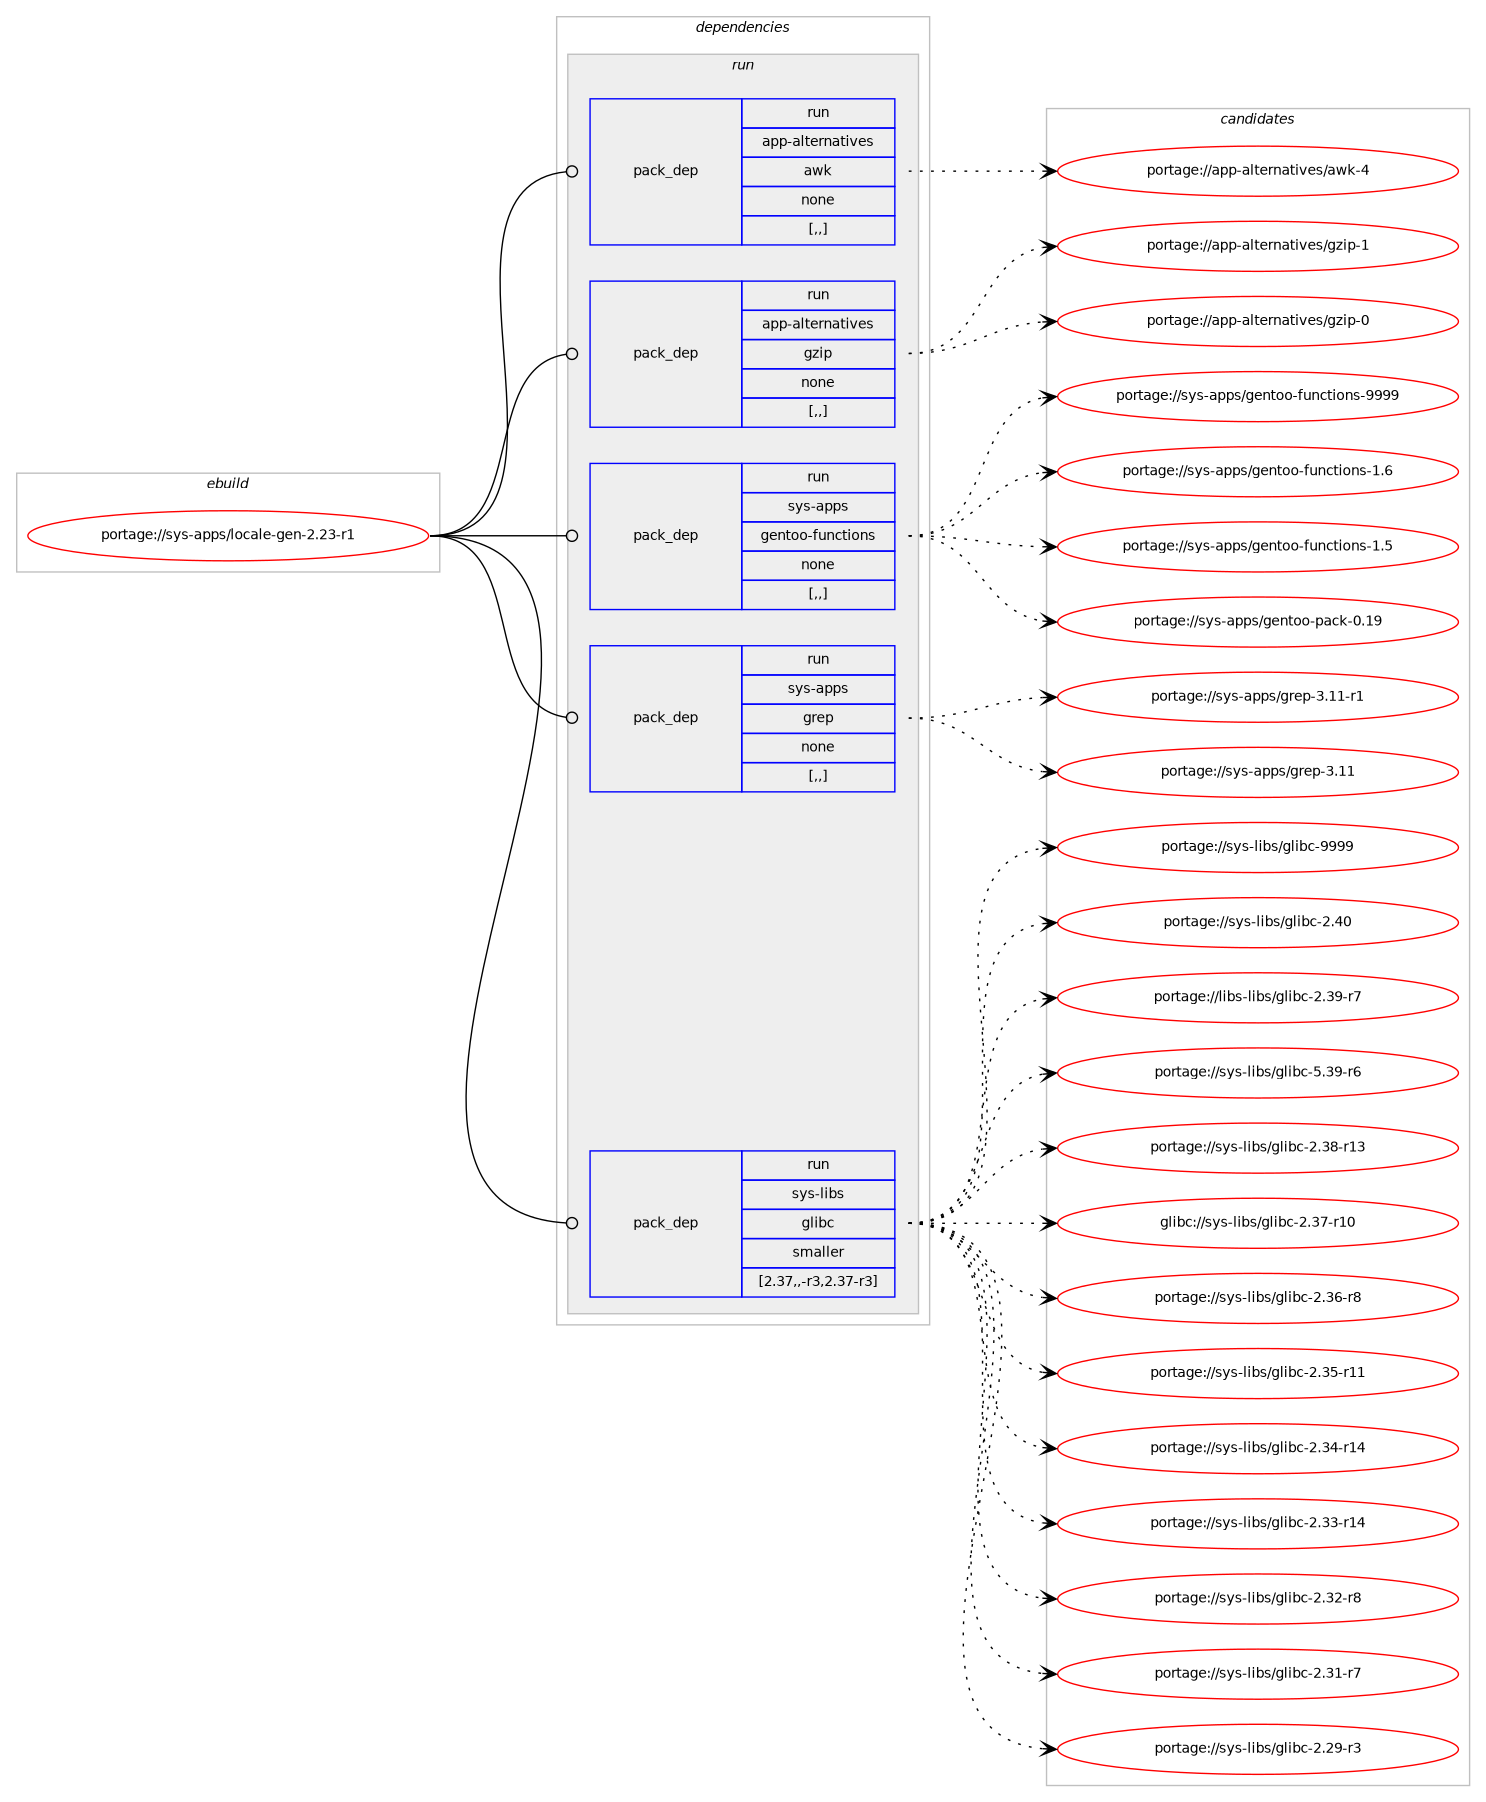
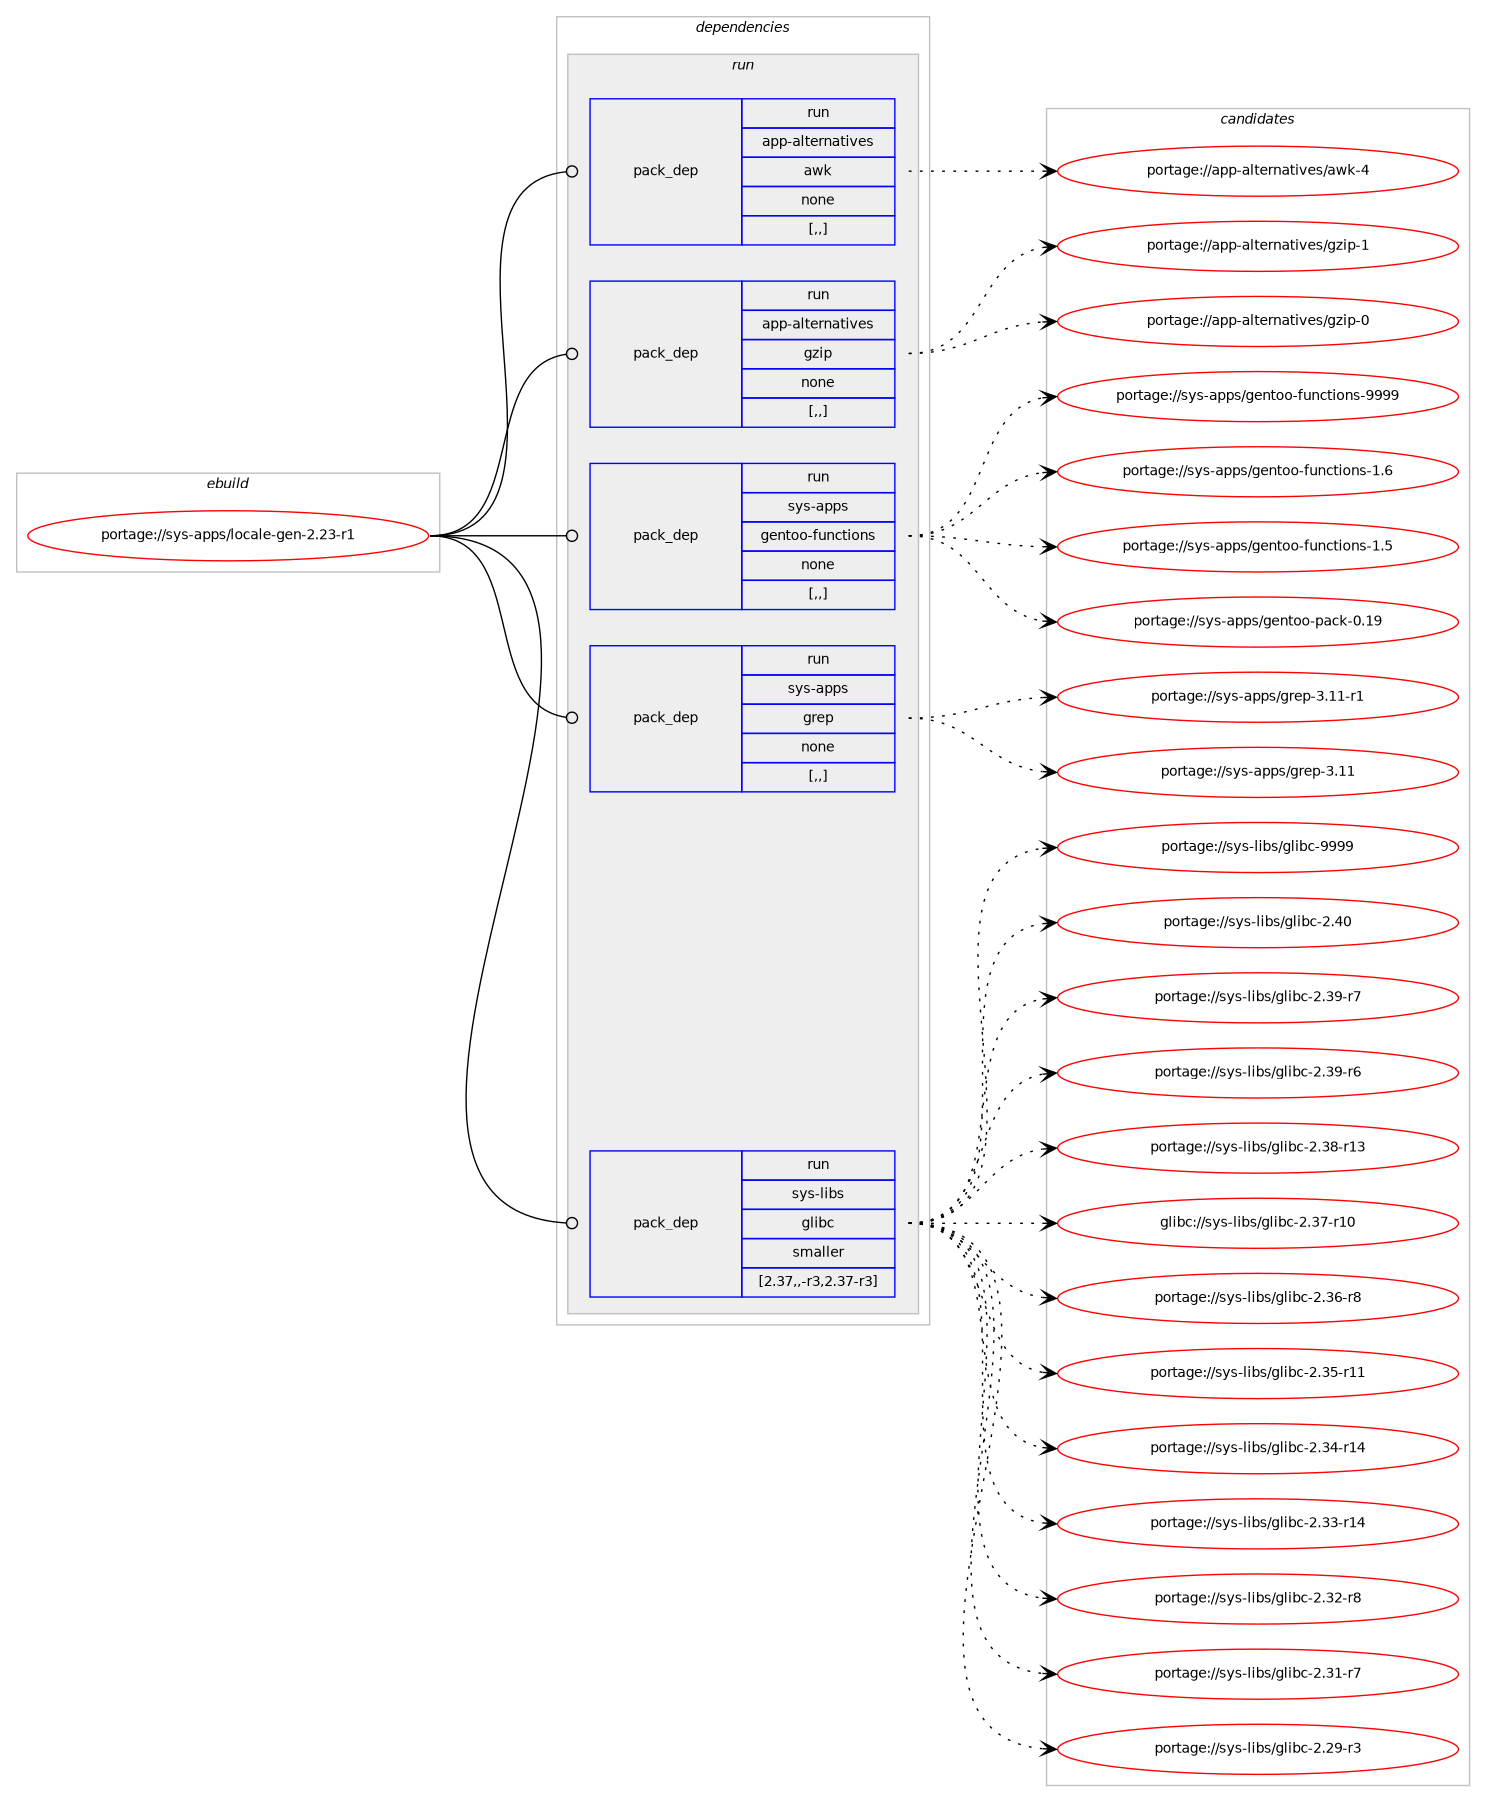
(1258, 998) -> (1258, 998)
(1258, 1073) -> (1258, 1073)
